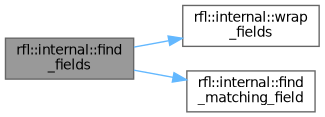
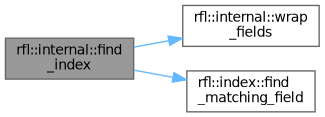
(70, 59) -> (70, 59)
(251, 91) -> (251, 91)
